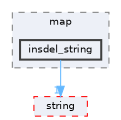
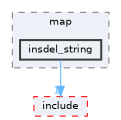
(61, 106) -> (61, 106)
